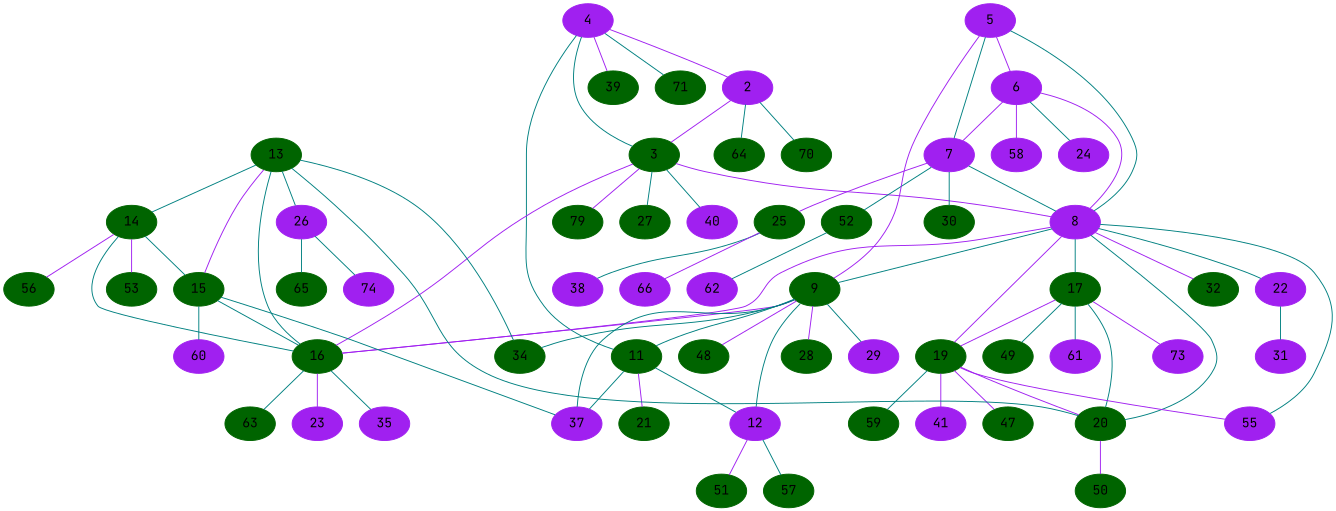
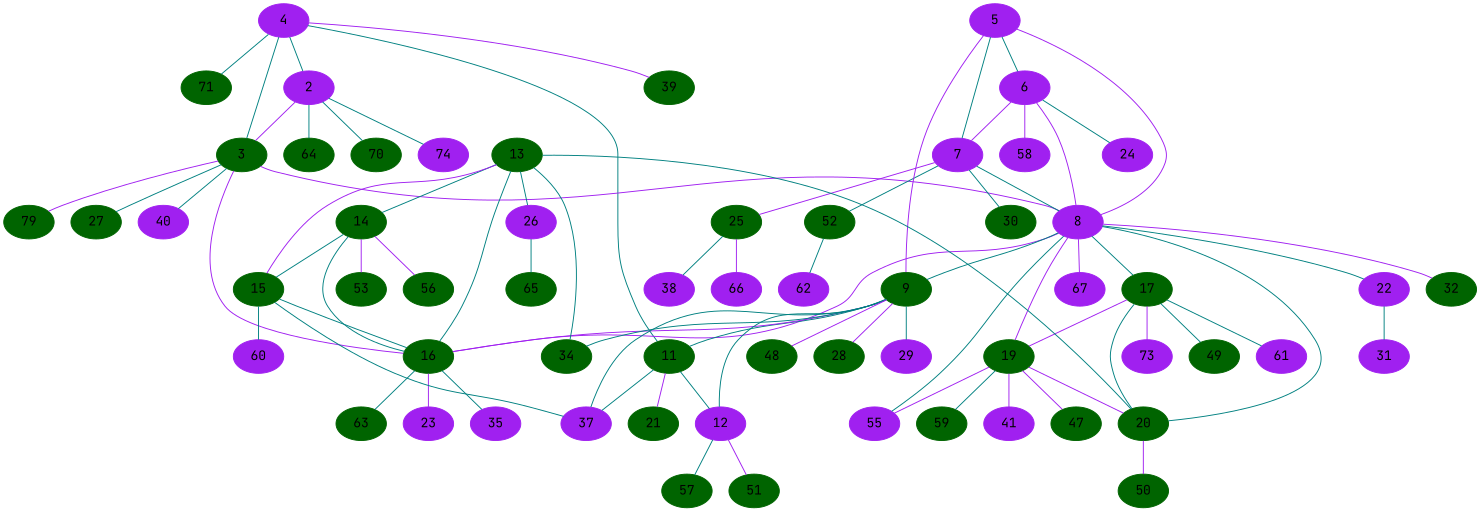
(669, 52) -> (296, 54)
(1003, 54) -> (1010, 54)
(1112, 107) -> (1140, 108)
(335, 256) -> (376, 121)
none -> (1080, 289)
